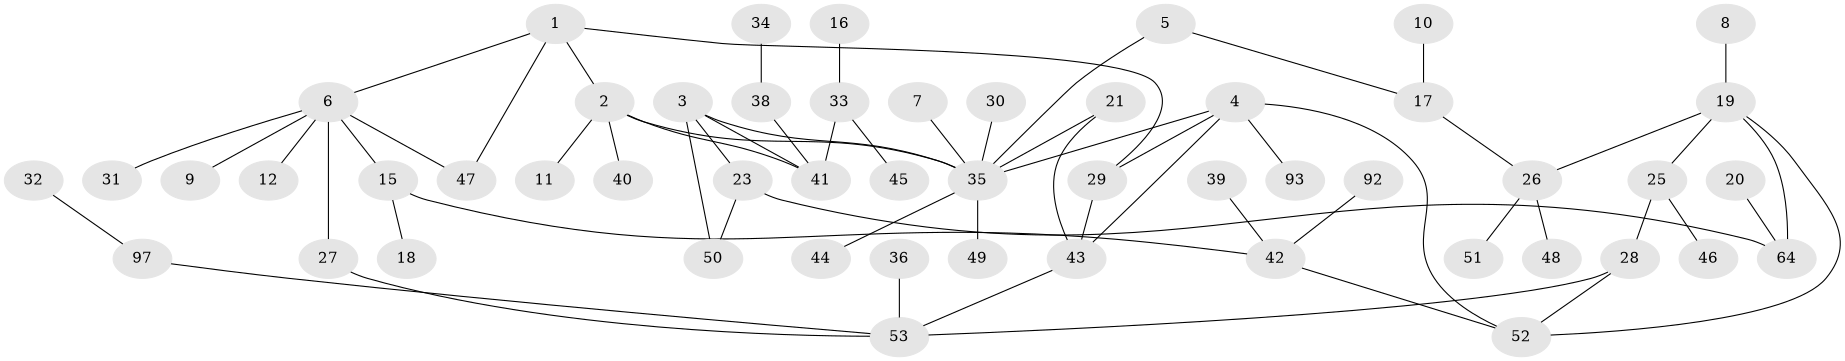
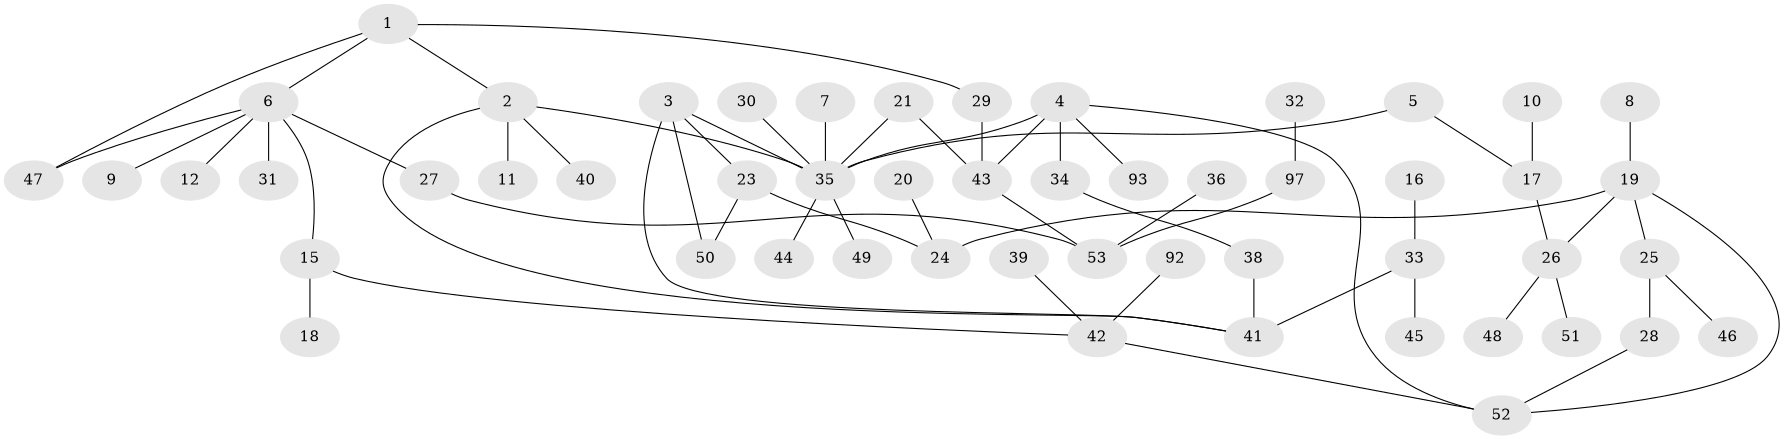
(1167, 141) -> (1060, 141)
(1787, 259) -> (941, 259)
(1270, 317) -> none
